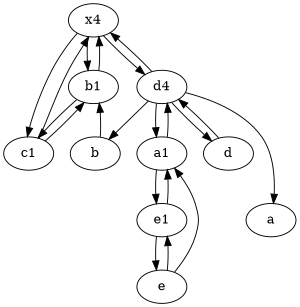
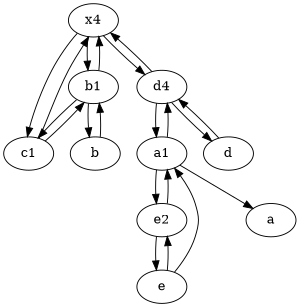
(132, 117) -> (88, 116)
(252, 126) -> (212, 184)
(162, 220) -> (162, 220)
